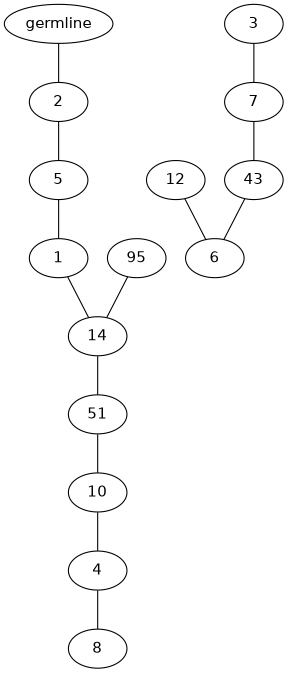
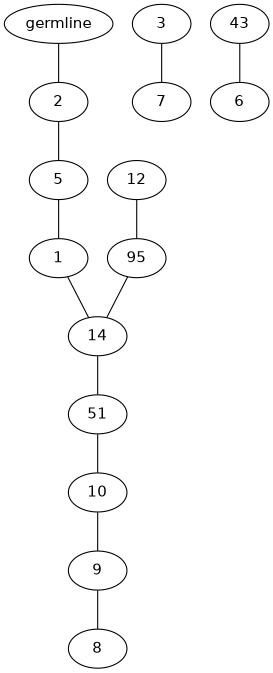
(254, 141) -> none
(195, 219) -> (137, 219)
(98, 571) -> (98, 571)
